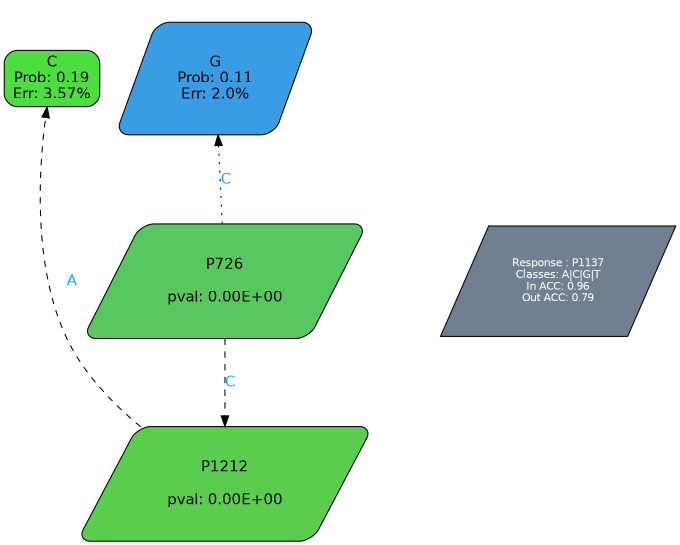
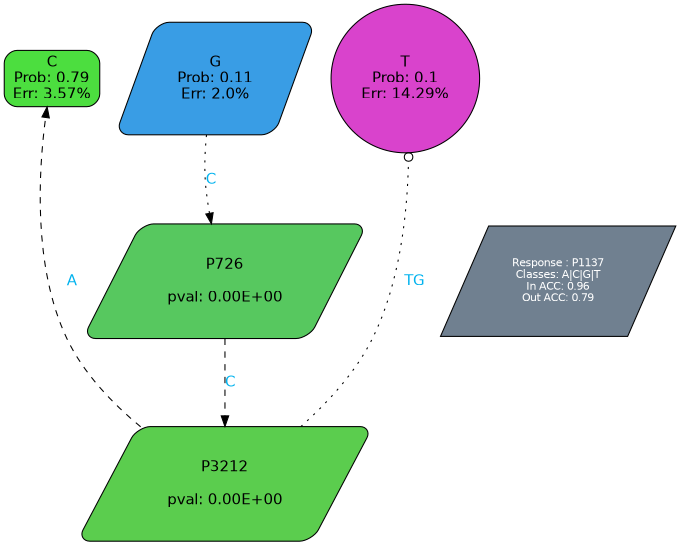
(52, 79) -> (52, 79)
none -> (405, 79)
(220, 185) -> (205, 174)
(225, 484) -> (225, 484)
